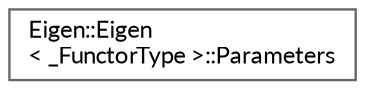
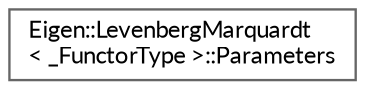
(183, 45) -> (183, 45)
